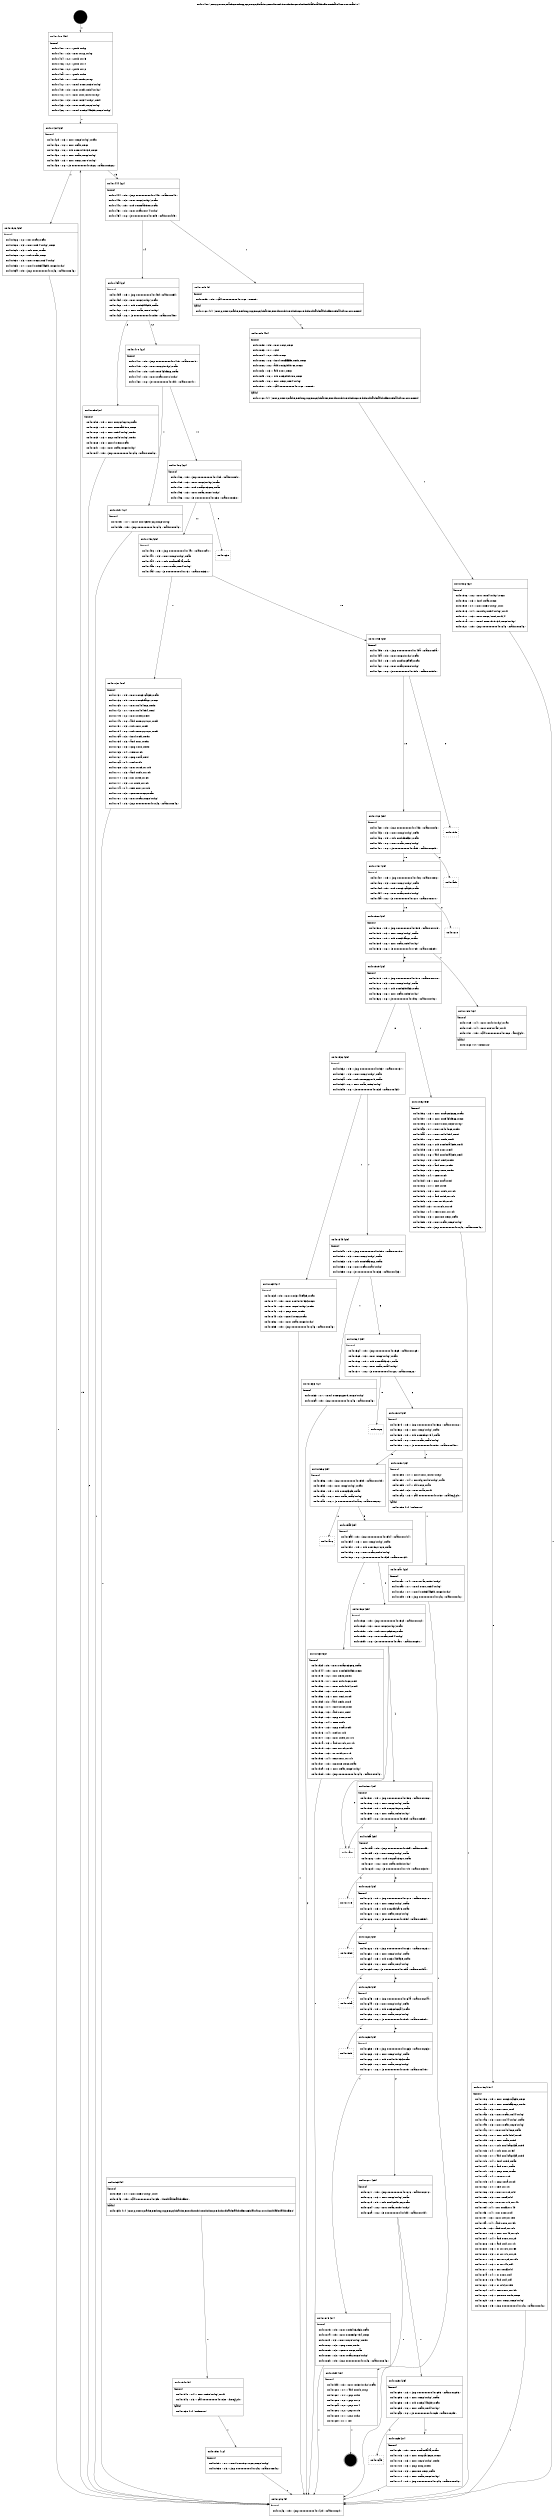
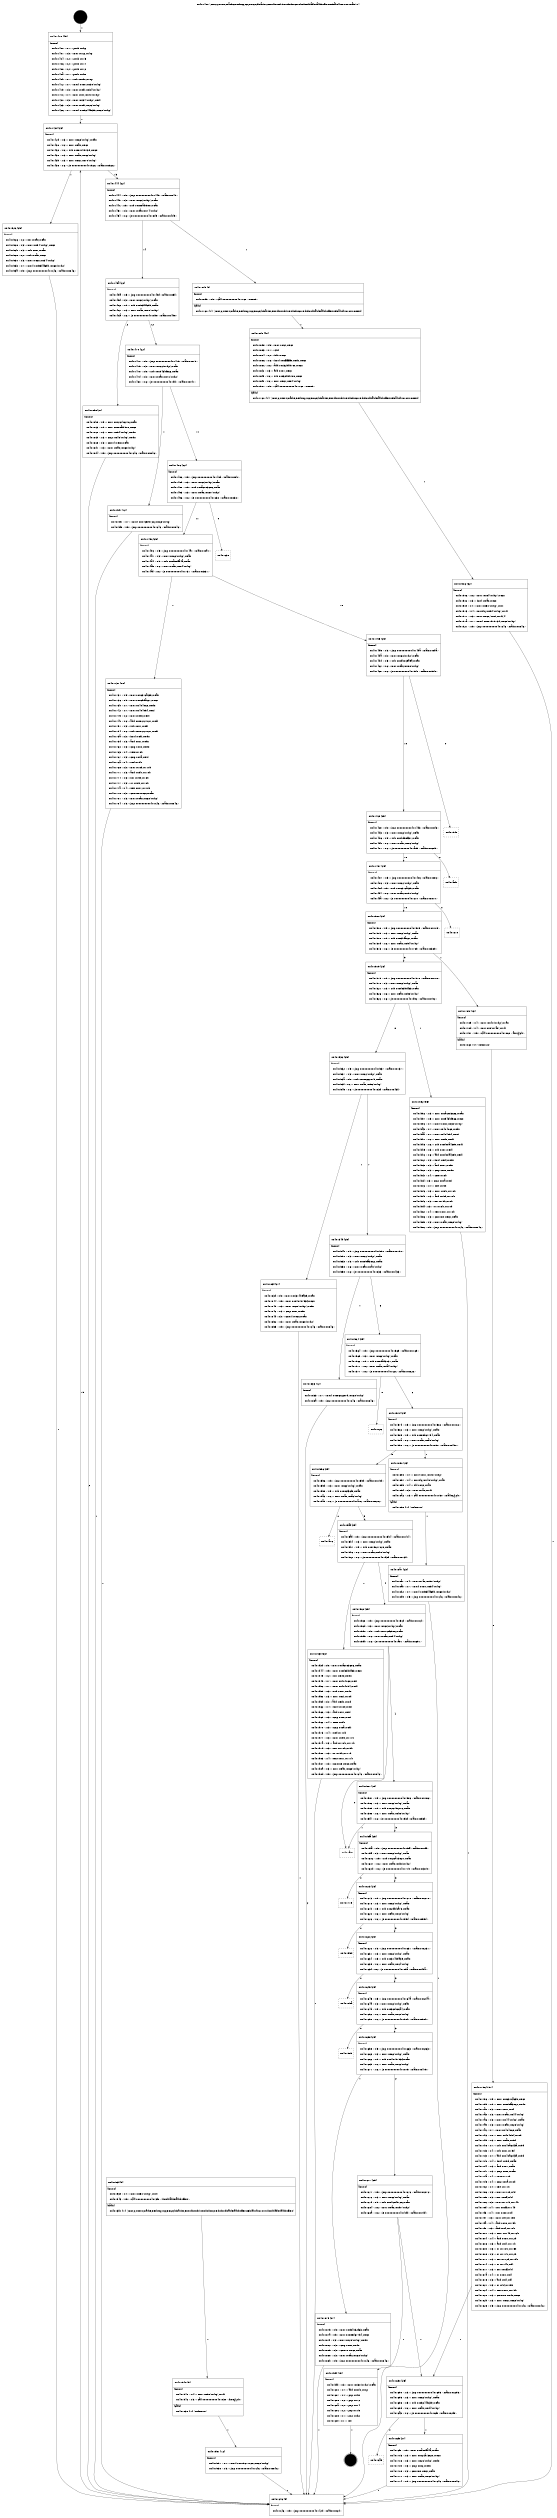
(491, 2465) -> (453, 2330)
